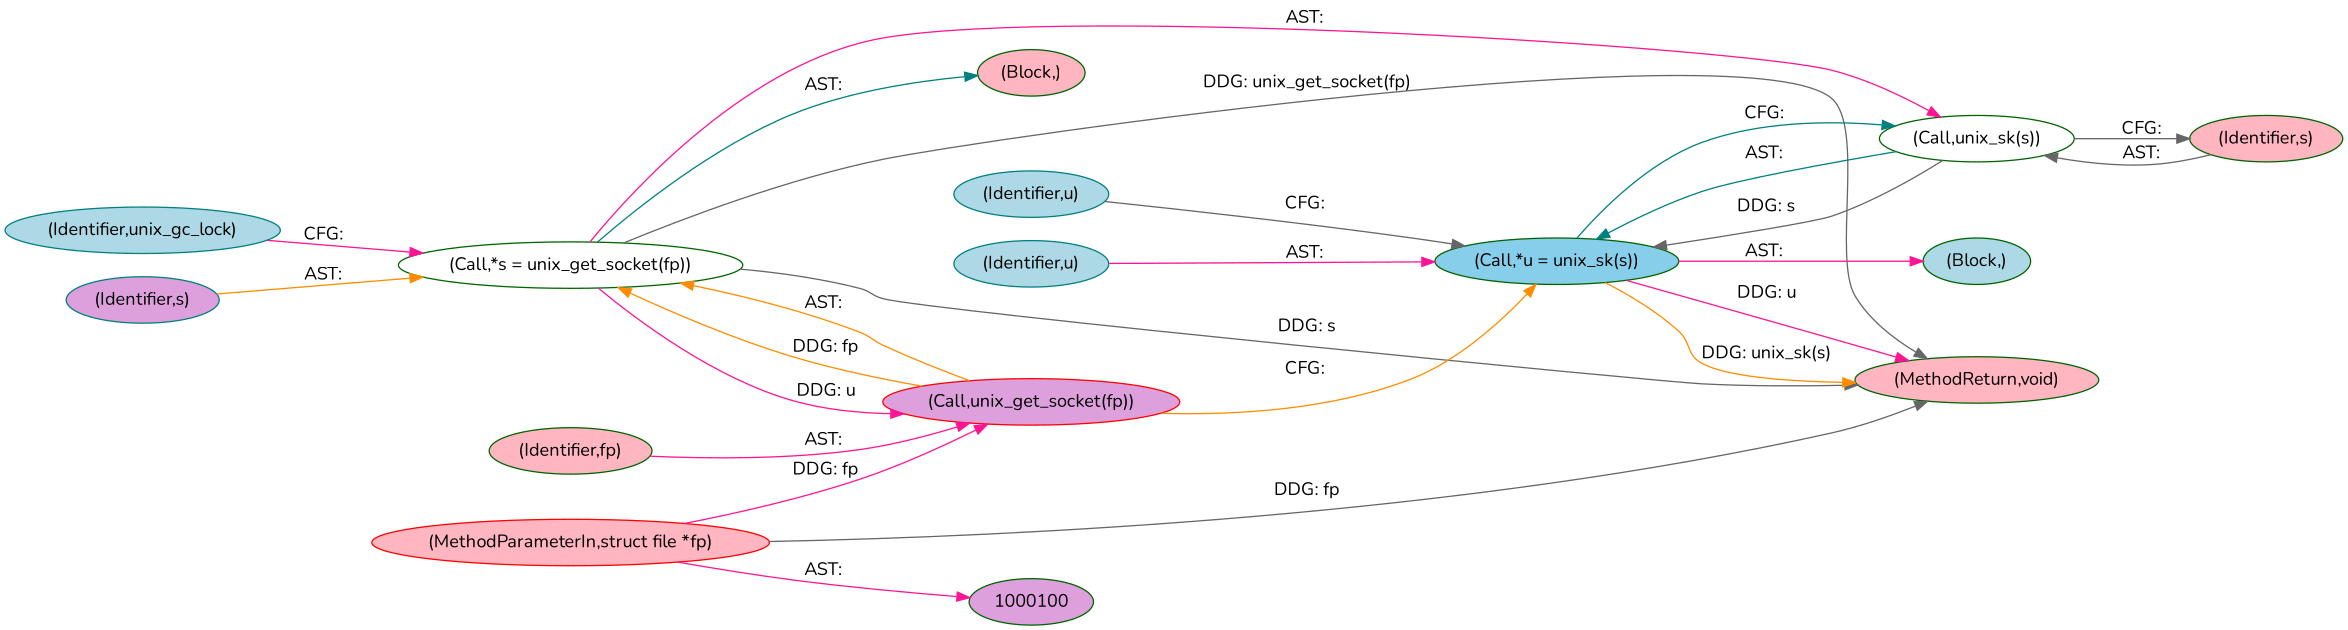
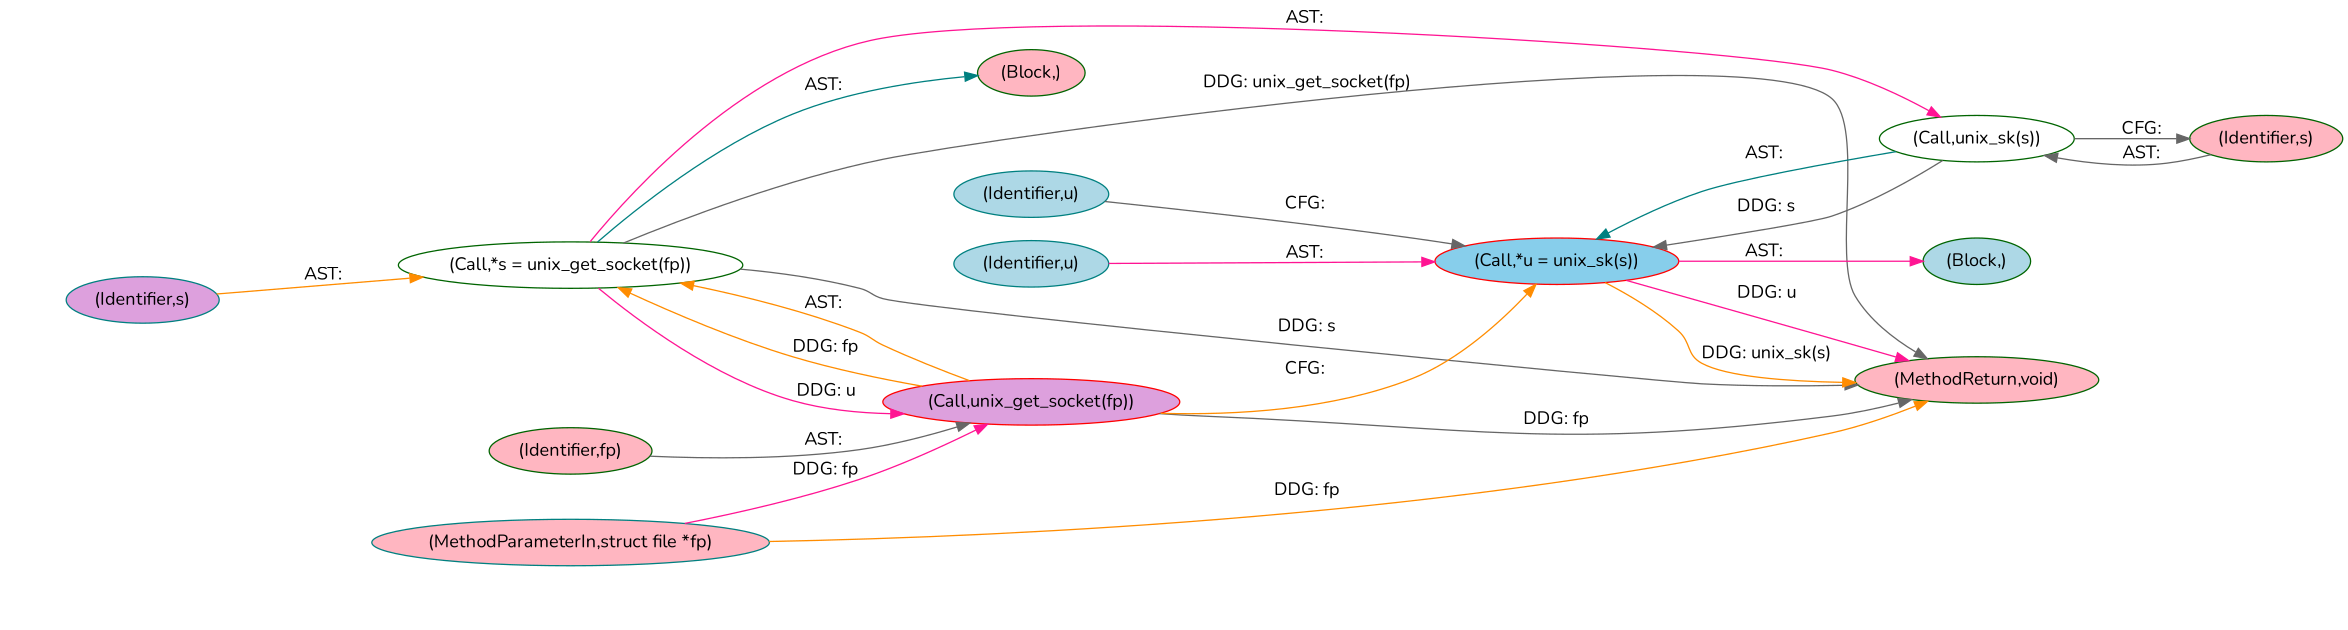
(1713, 139) -> none
(143, 230) -> none
(1557, 261) -> (1557, 261)
none -> (1530, 433)
(805, 455) -> (805, 455)
(1347, 507) -> (1347, 507)
(571, 543) -> (571, 543)
(1031, 602) -> none
